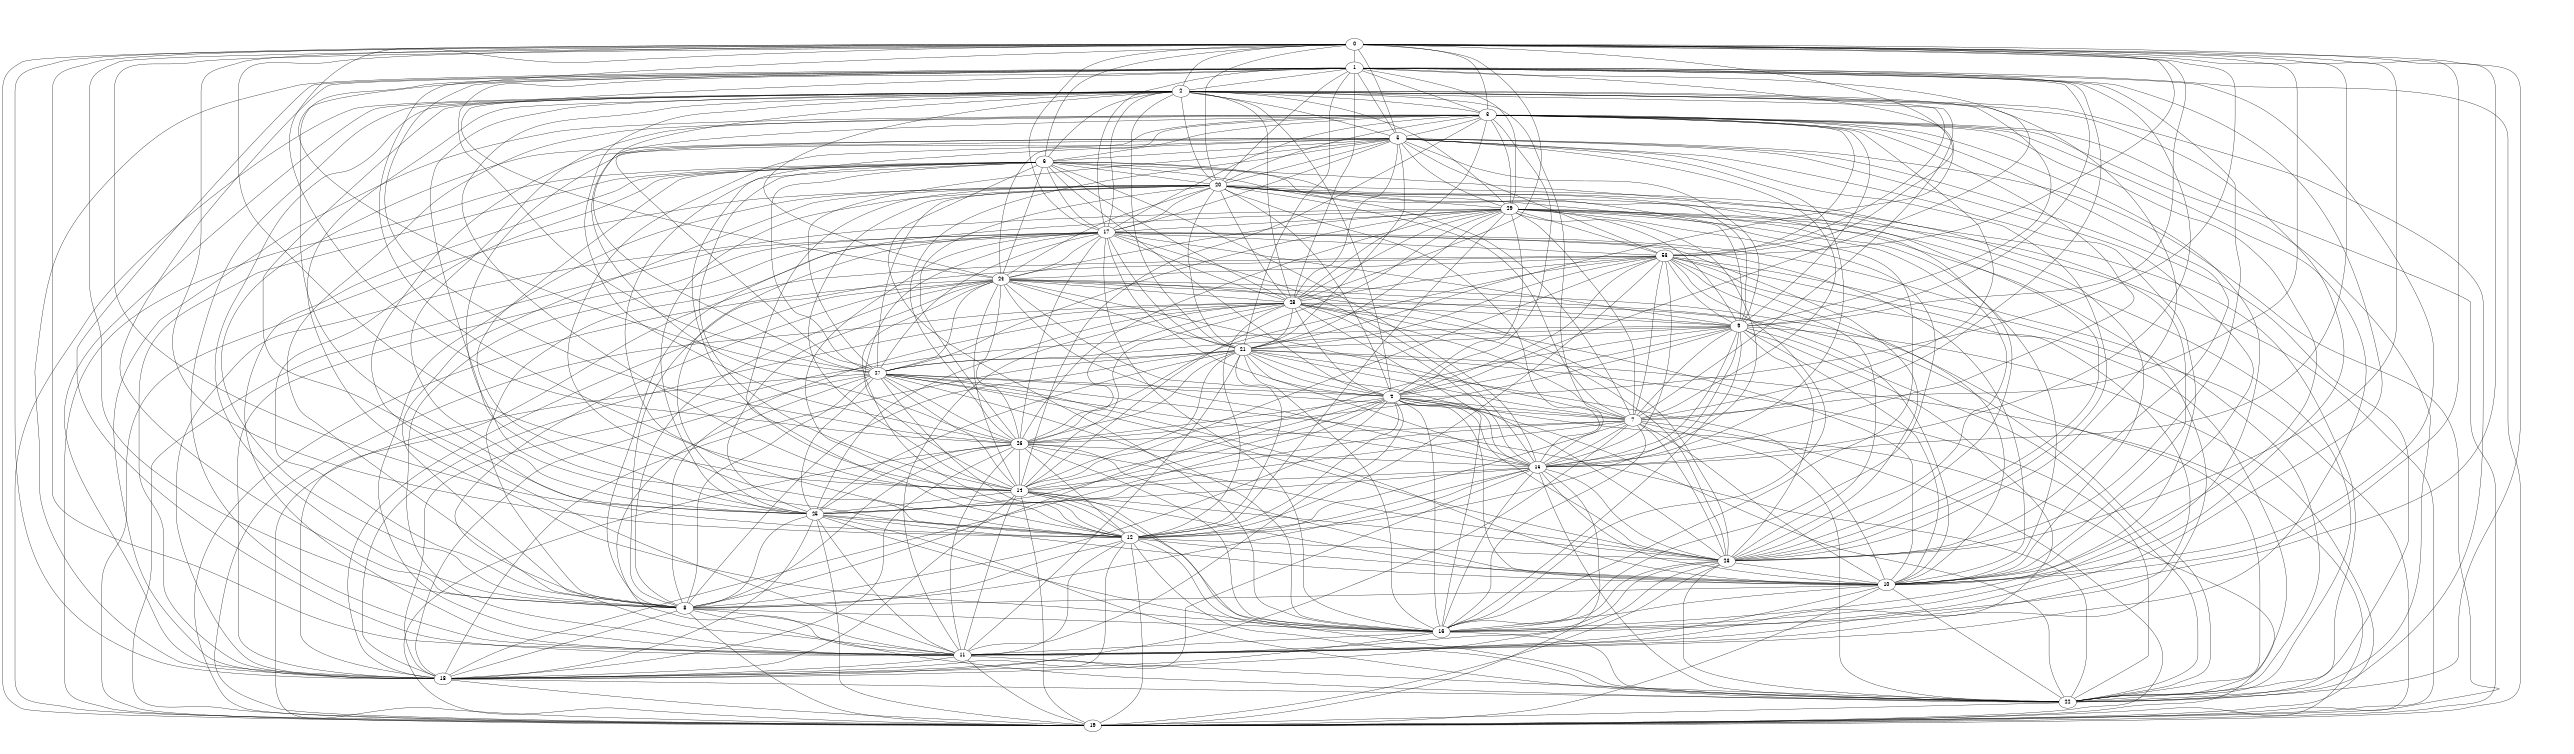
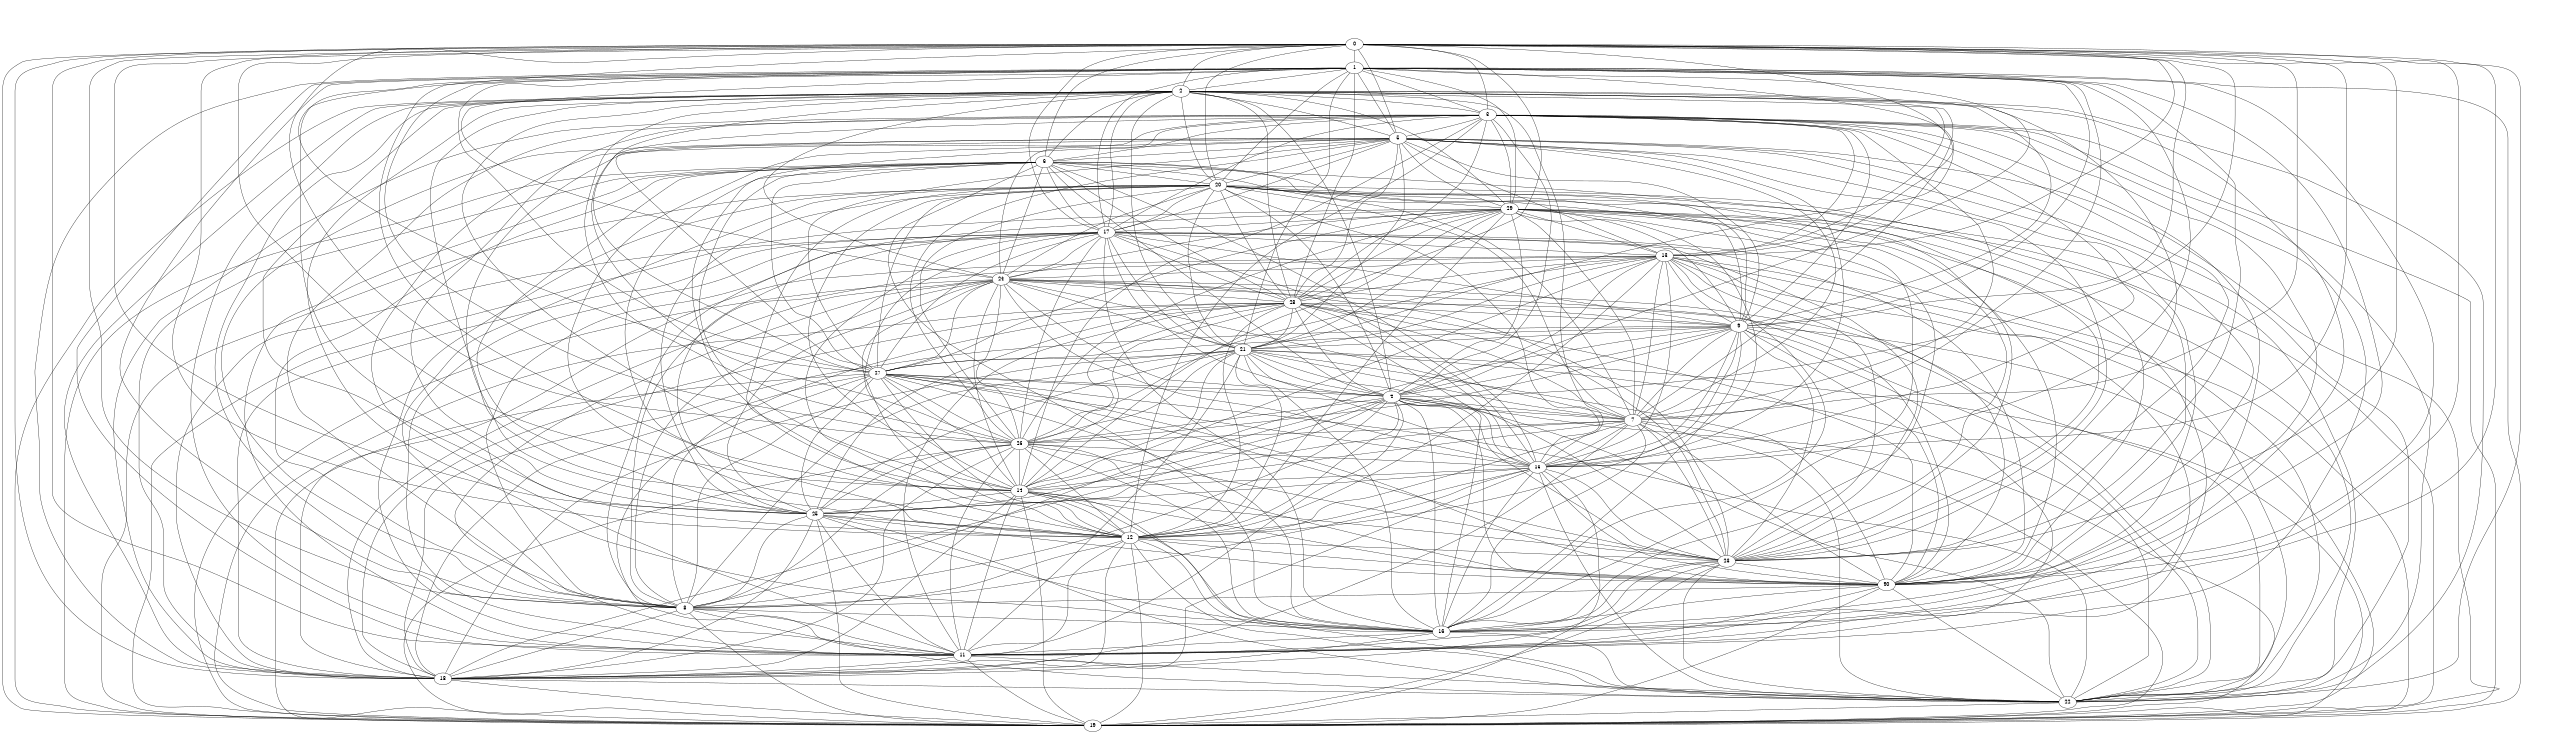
(1362, 136) -> (1254, 266)
(1665, 256) -> (1665, 256)
(1887, 585) -> (1887, 585)
